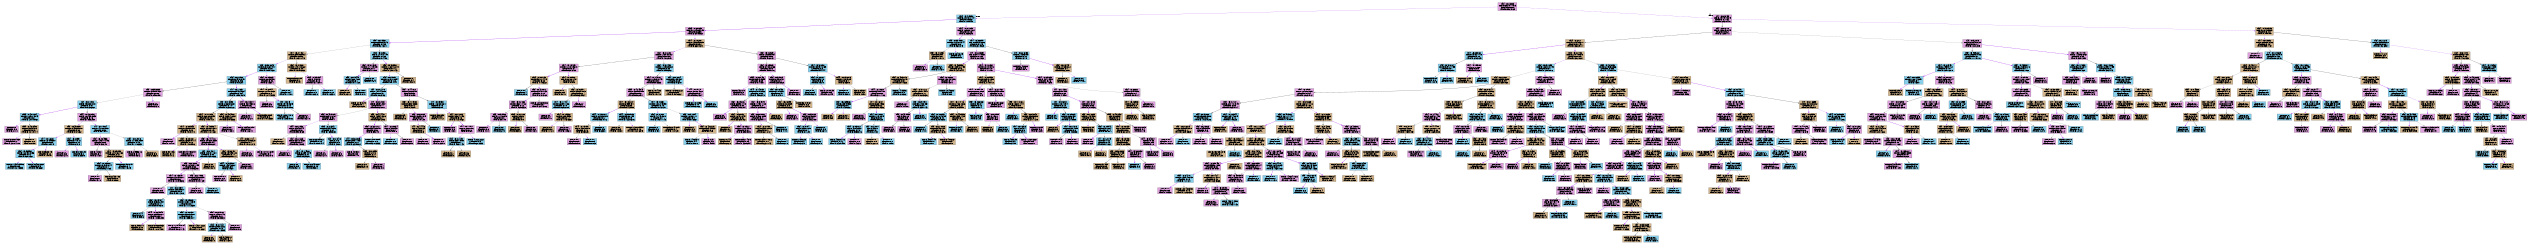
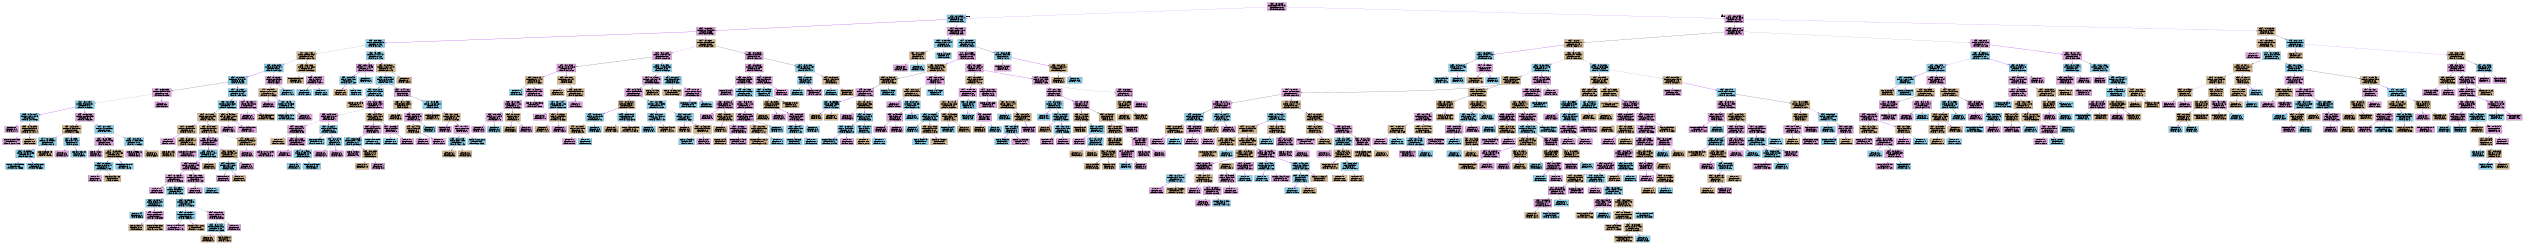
(2057, 117) -> (2050, 117)
none -> (2305, 129)
